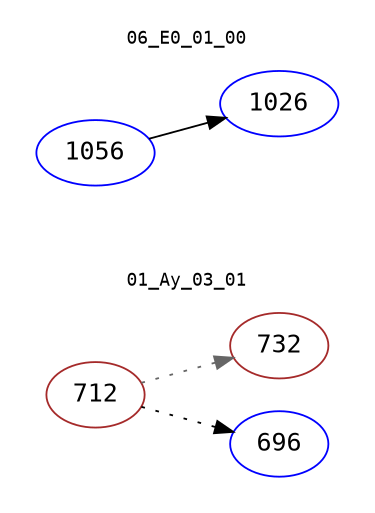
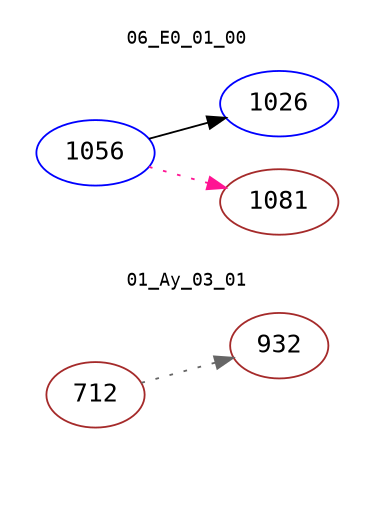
none -> (279, 202)
(279, 346) -> (279, 346)
(279, 444) -> none
